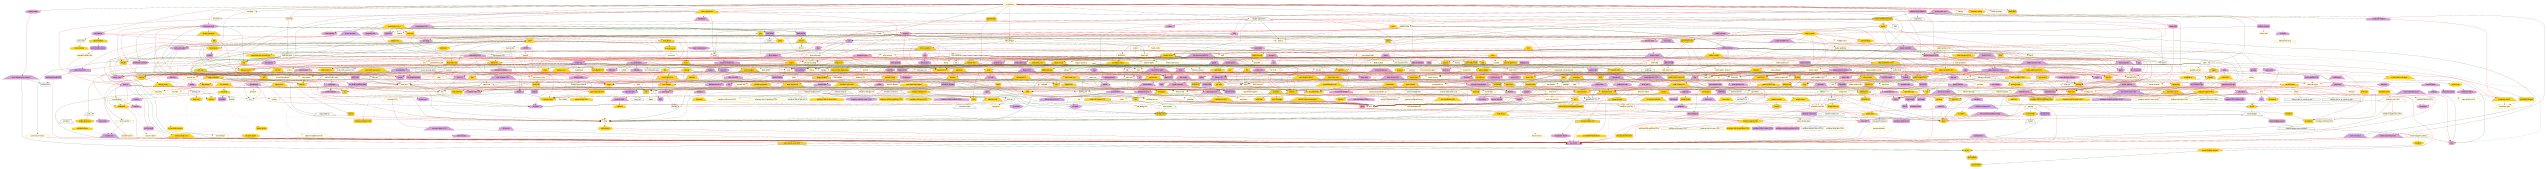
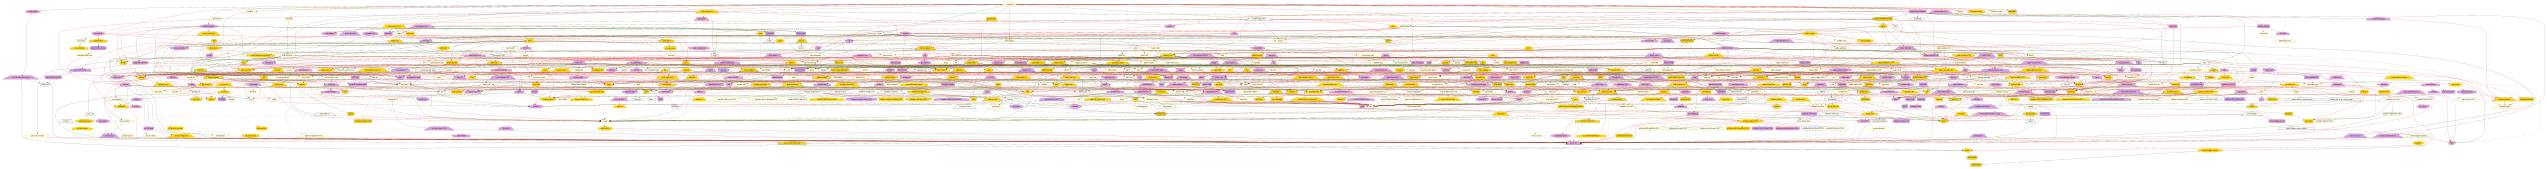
none -> (1112, 70)
